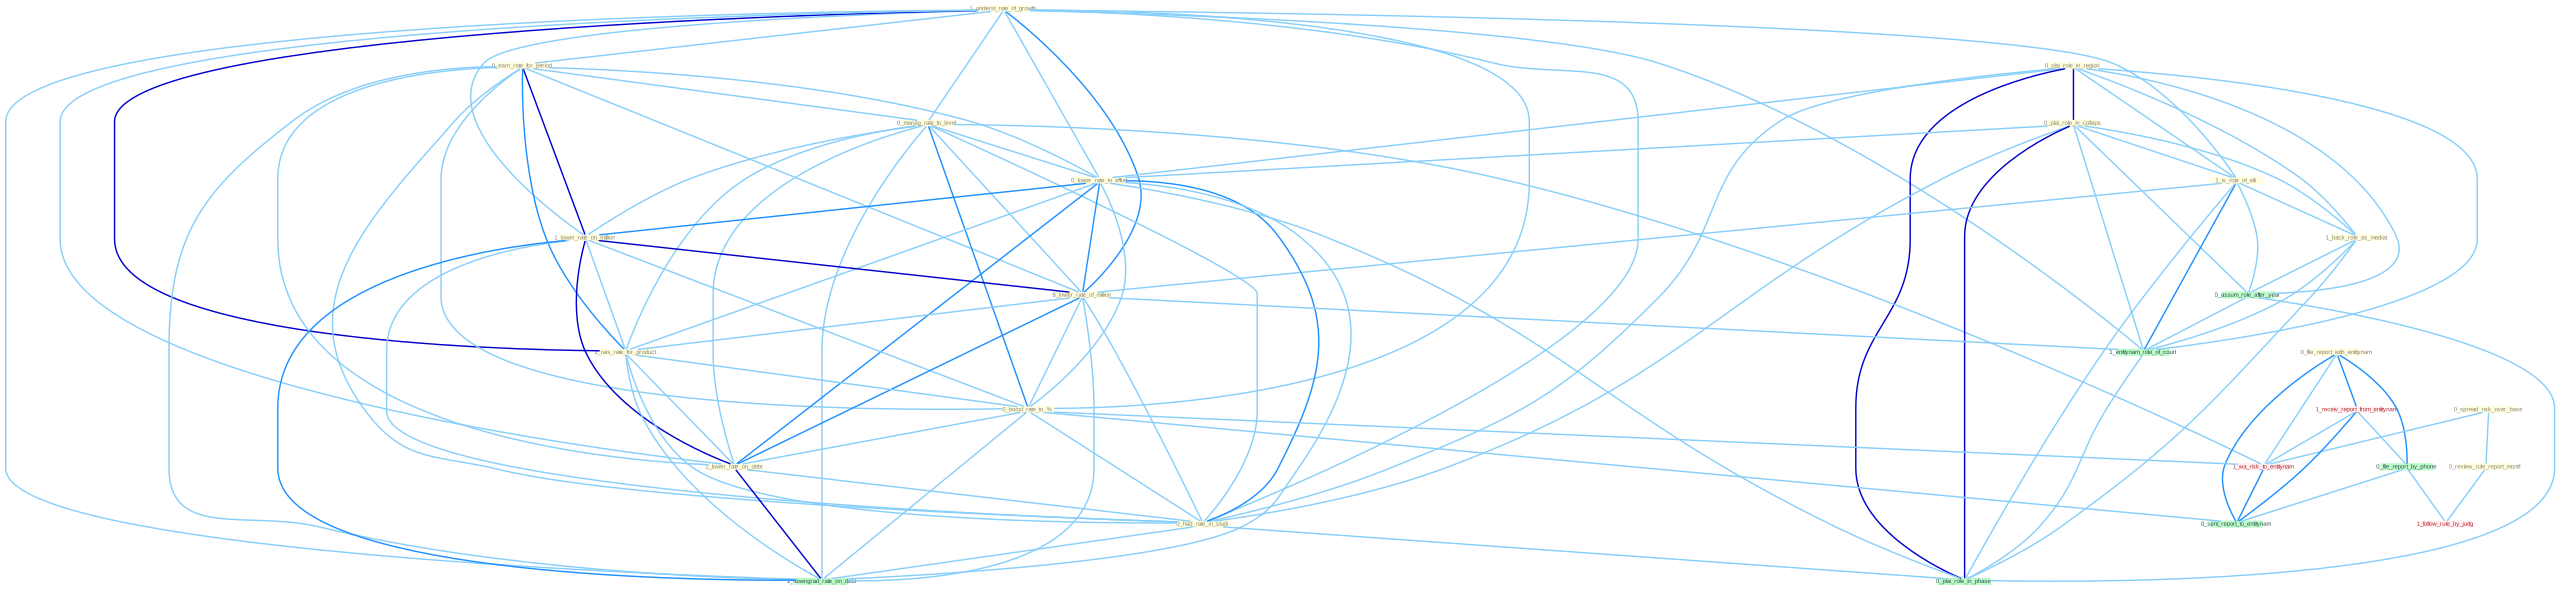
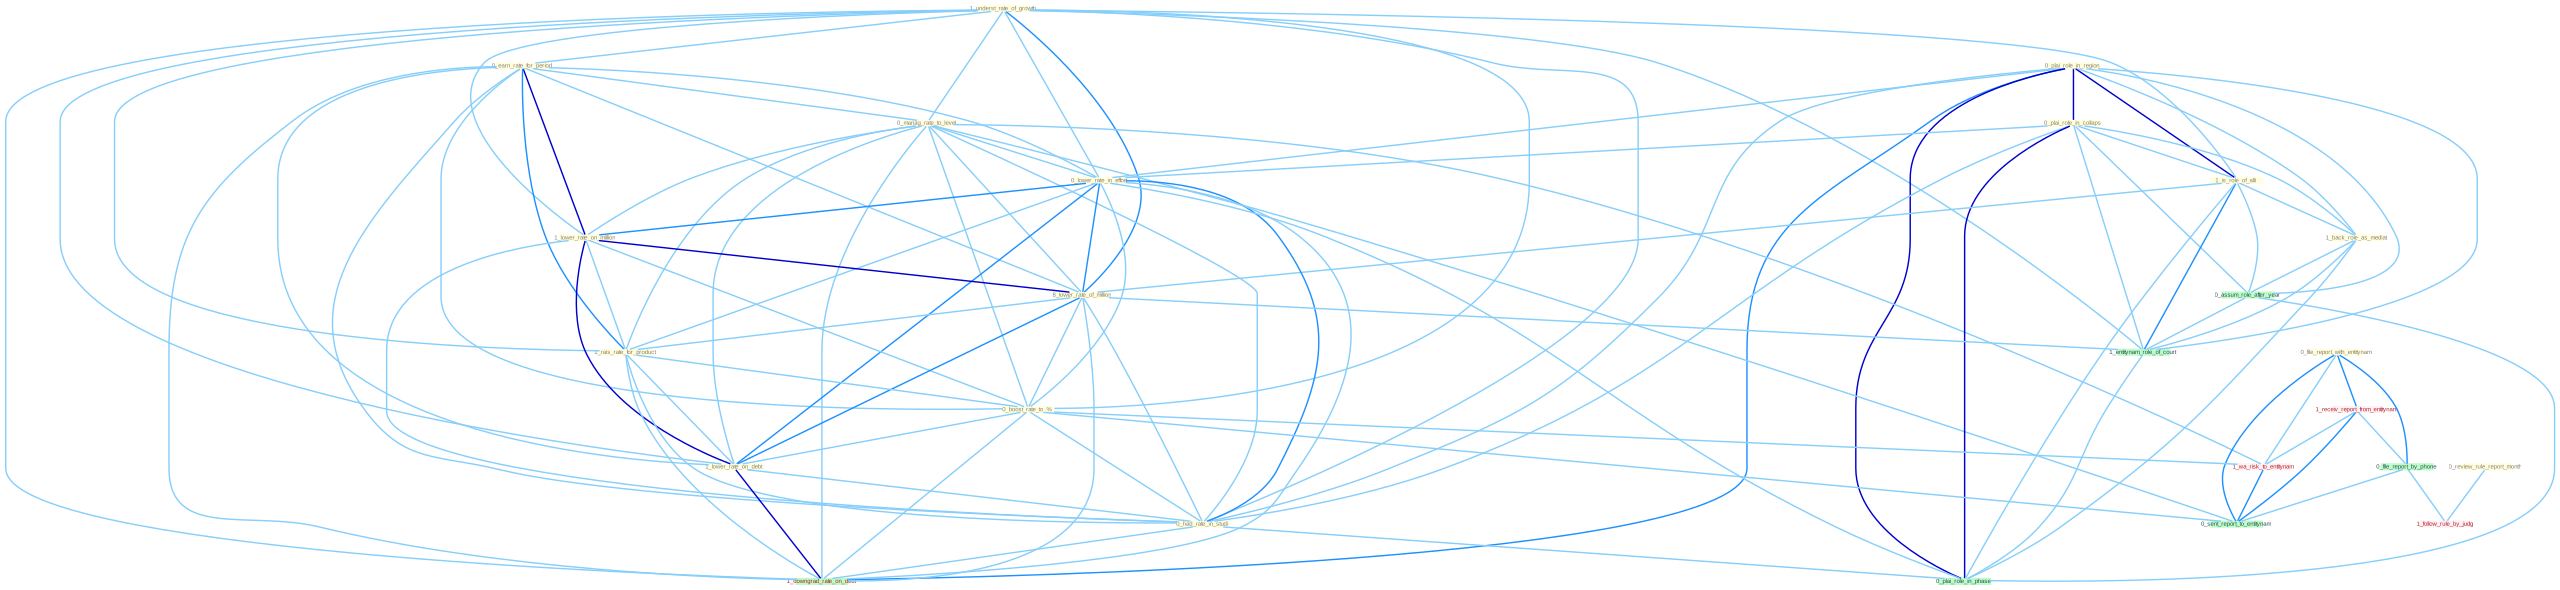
(222, 69) -> (222, 69)
(2155, 123) -> (2155, 123)
(988, 294) -> (988, 294)
none -> (1555, 300)
(2489, 410) -> none
(318, 516) -> (1592, 530)
(822, 581) -> (822, 581)
